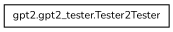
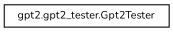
(87, 16) -> (87, 16)
